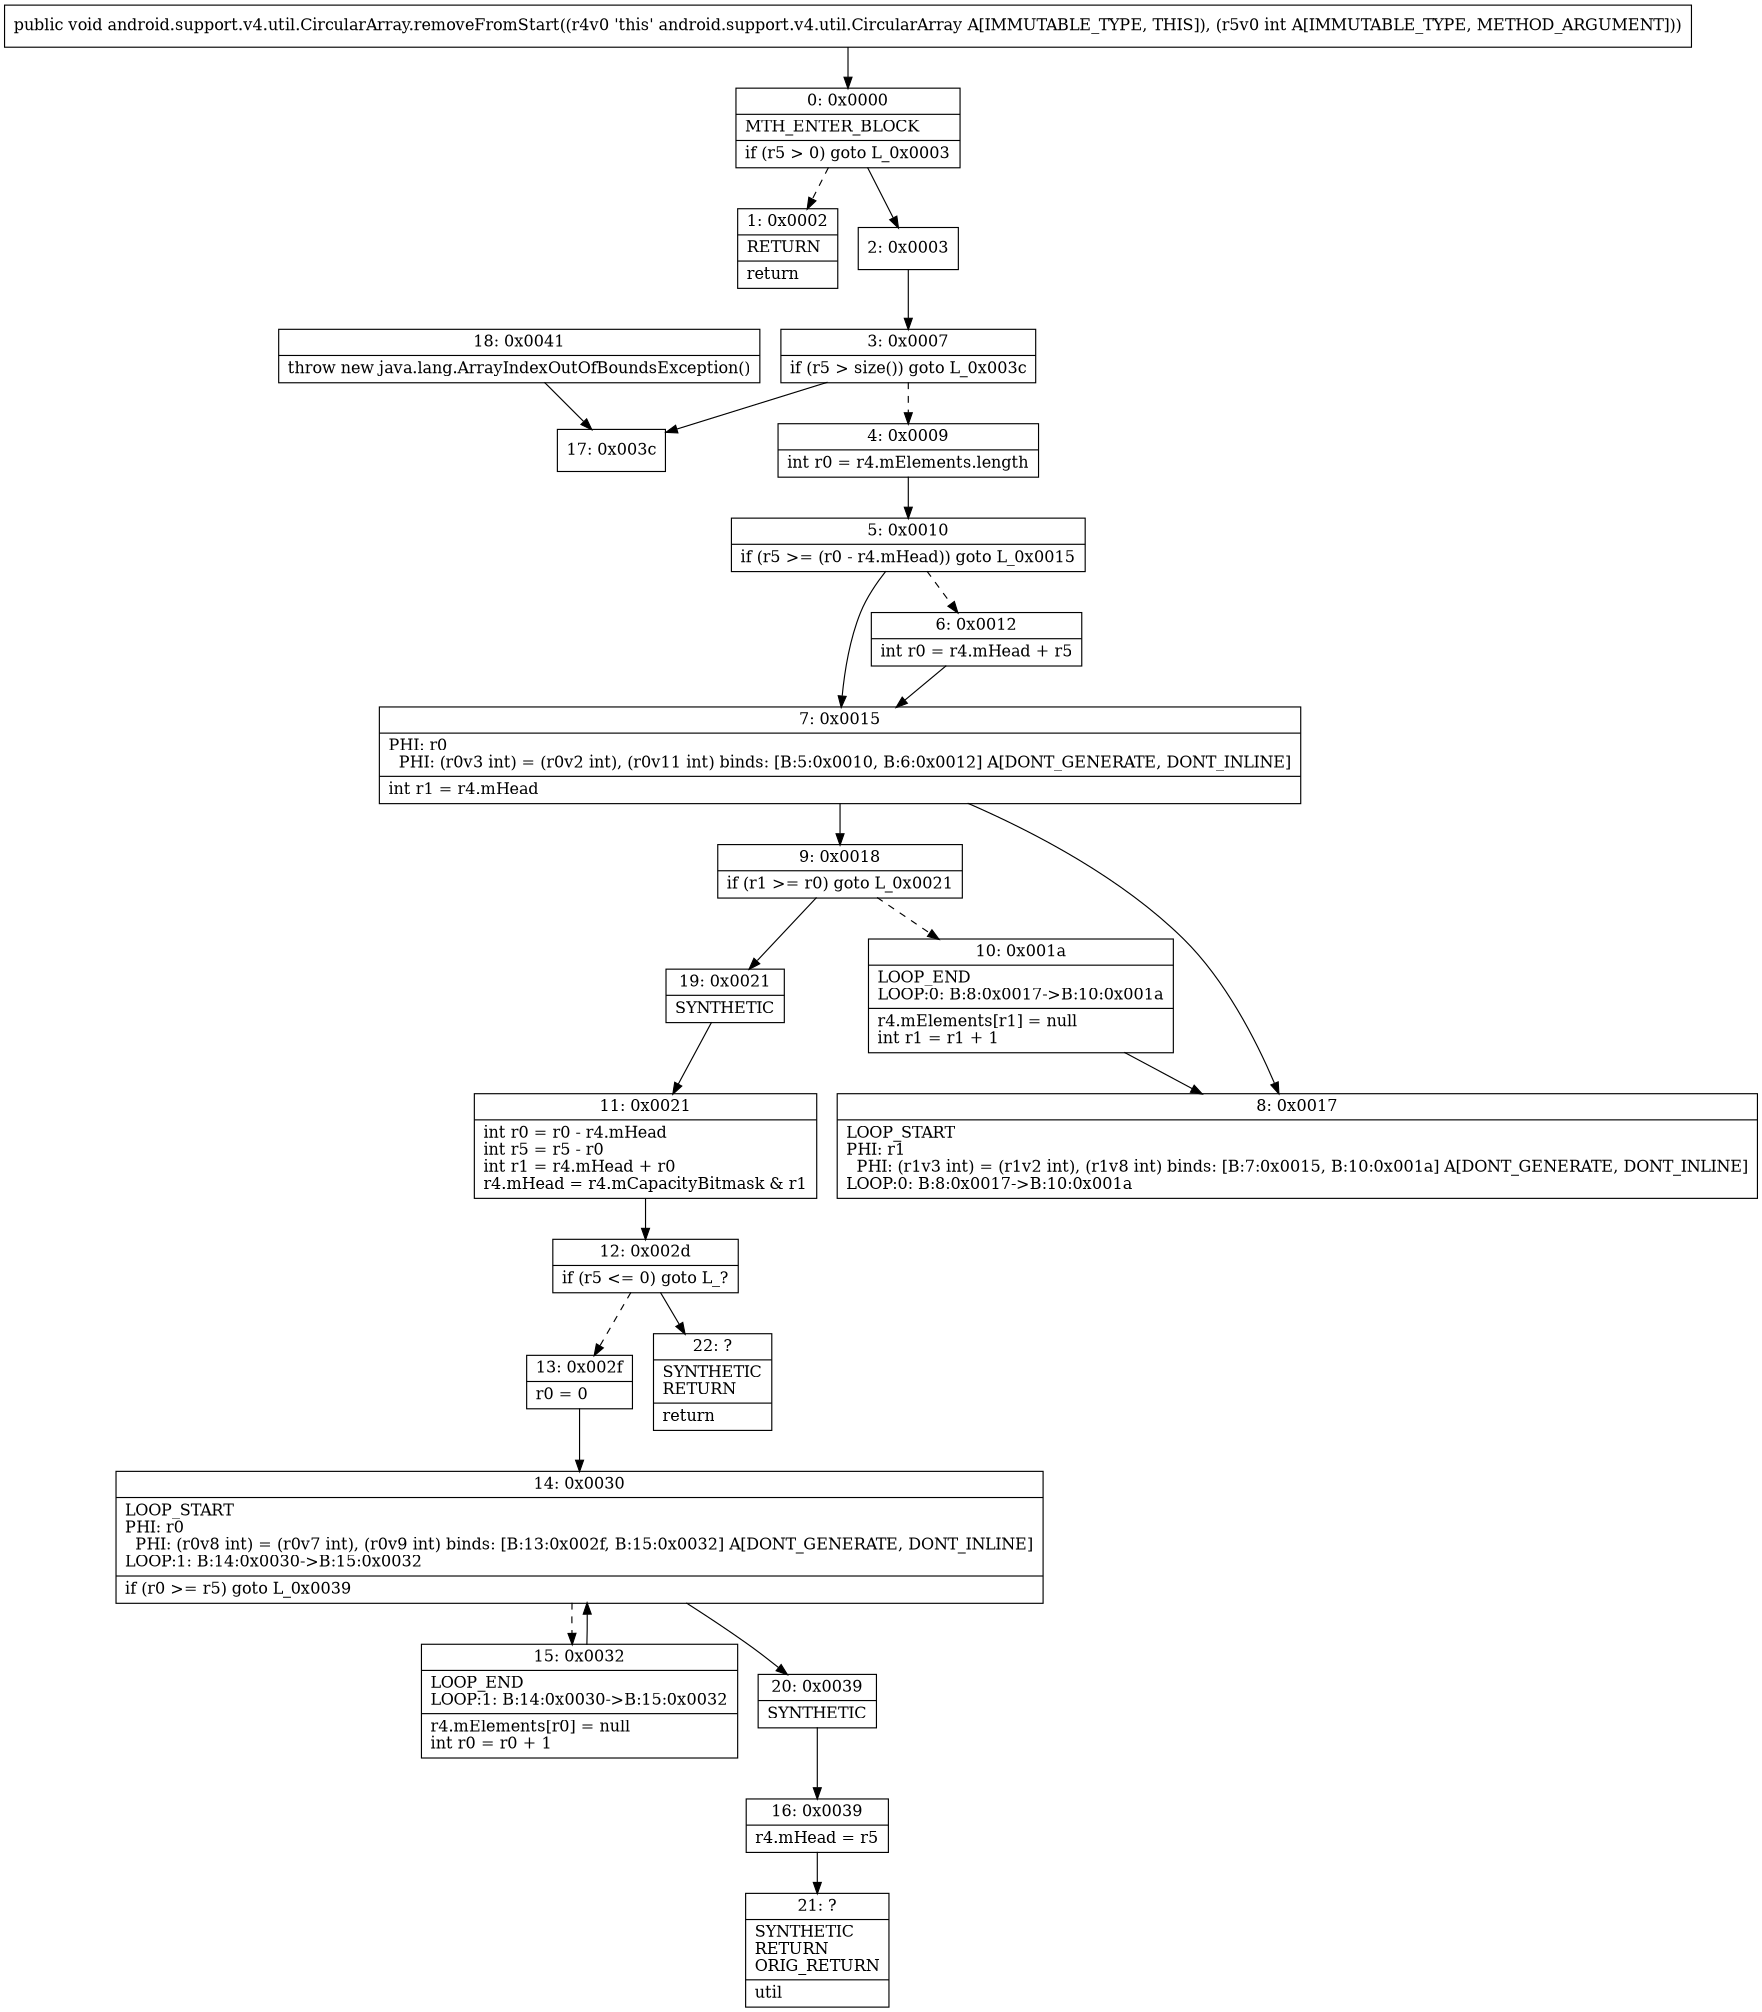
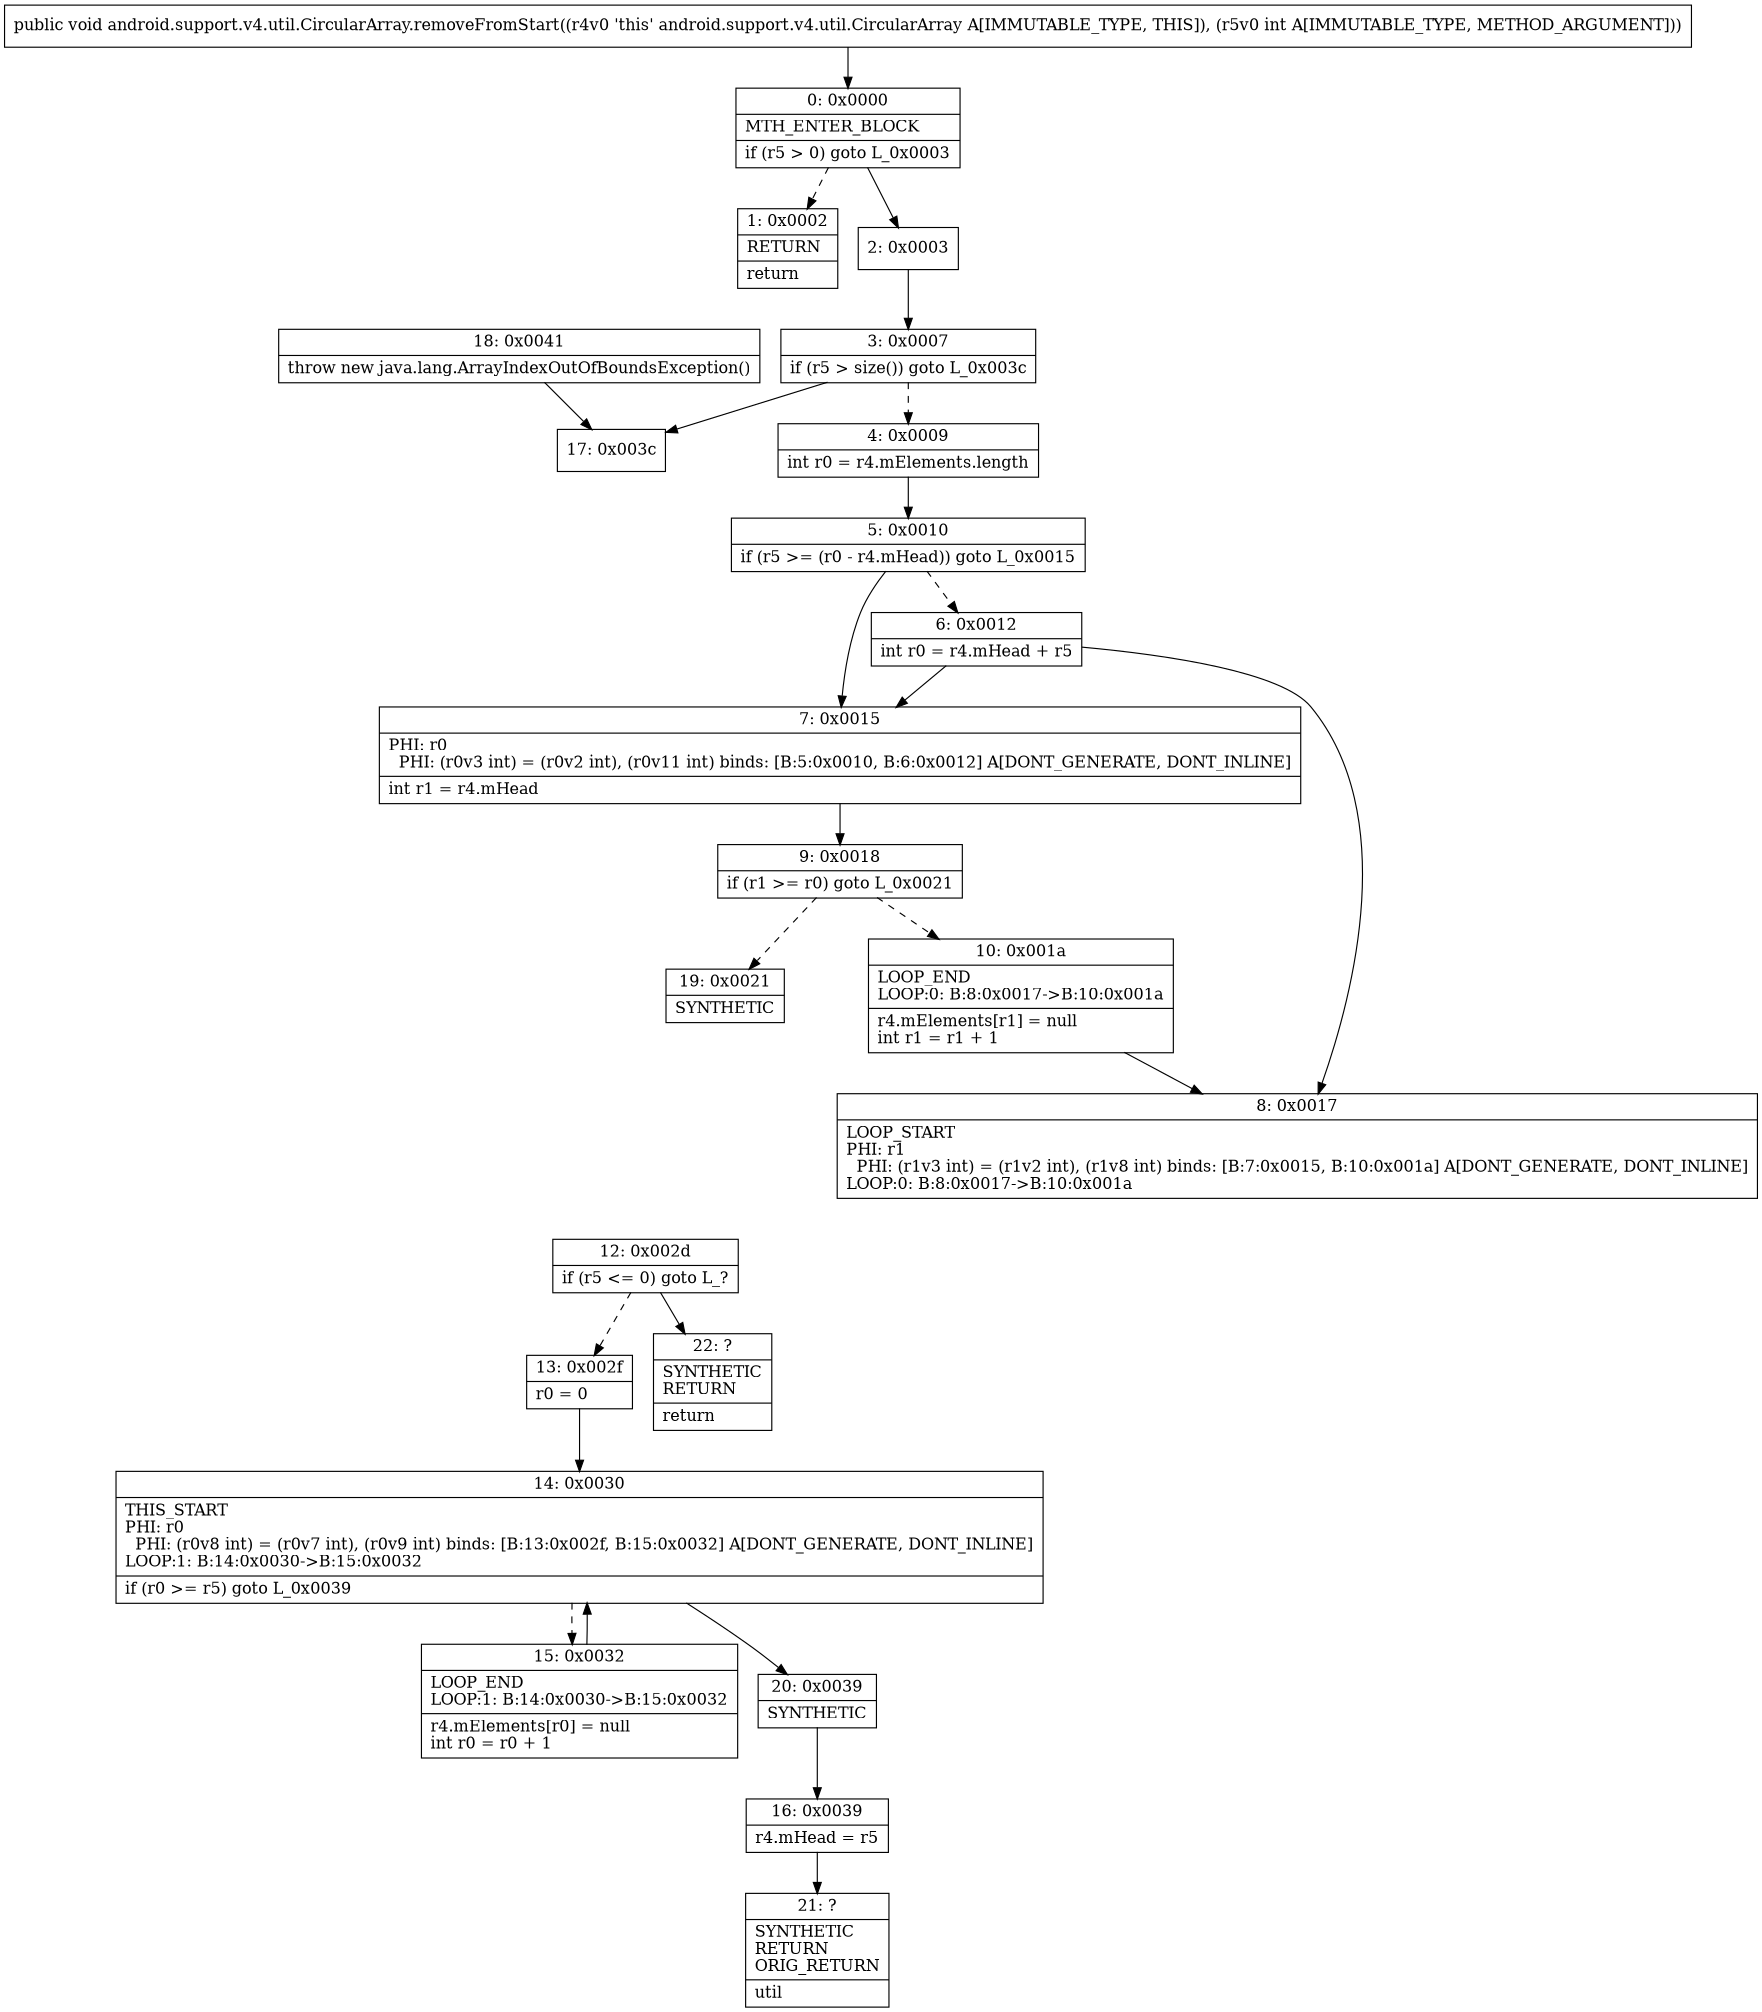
(1152, 911) -> (1346, 774)
(787, 929) -> (787, 929)
(646, 1146) -> none
(180, 1511) -> (177, 1511)
